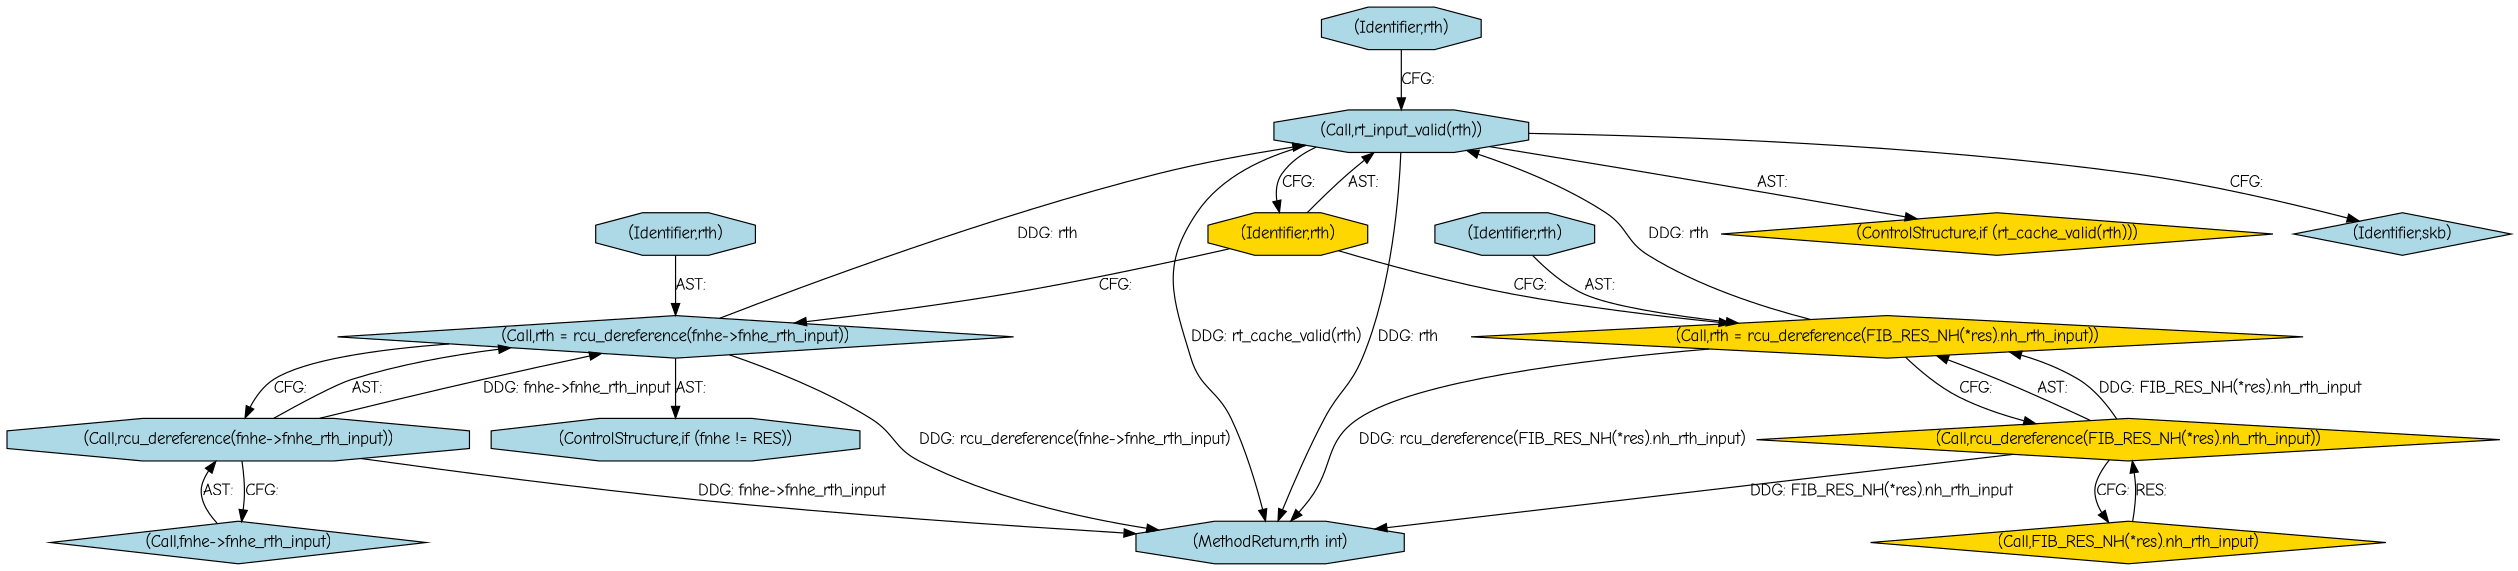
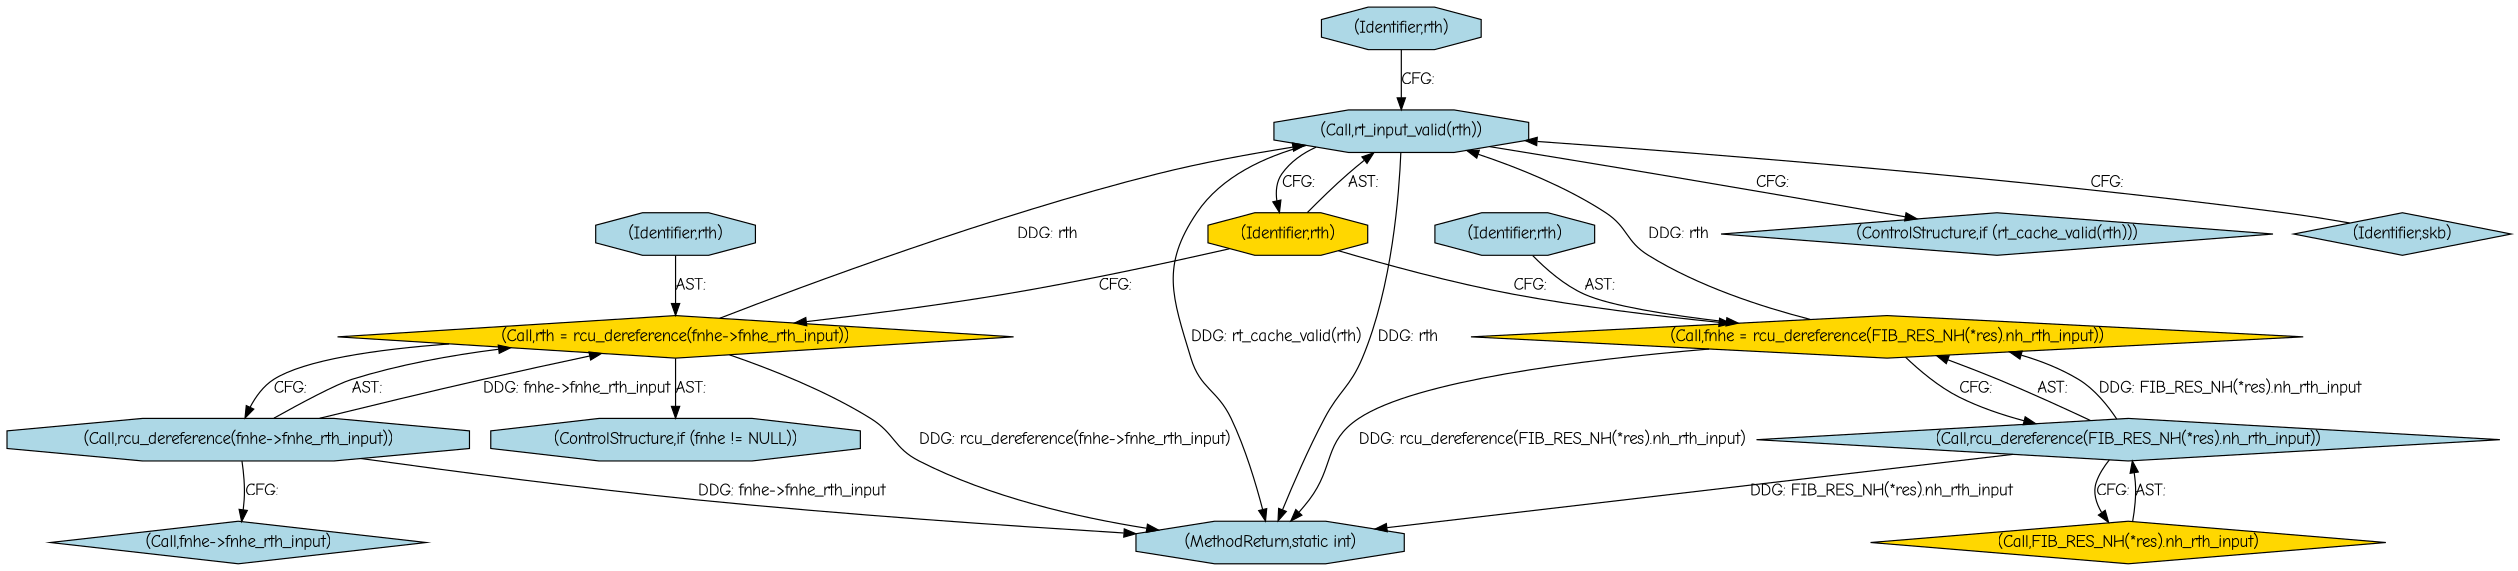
(1941, 153) -> (1944, 175)
(1775, 183) -> (1775, 183)
(1997, 234) -> (1997, 234)
(676, 337) -> (676, 337)
(1887, 337) -> (1887, 337)
(676, 440) -> (676, 440)
(2128, 440) -> (2128, 440)
(2154, 491) -> (2154, 491)
(202, 498) -> none
(1270, 543) -> (1270, 543)
